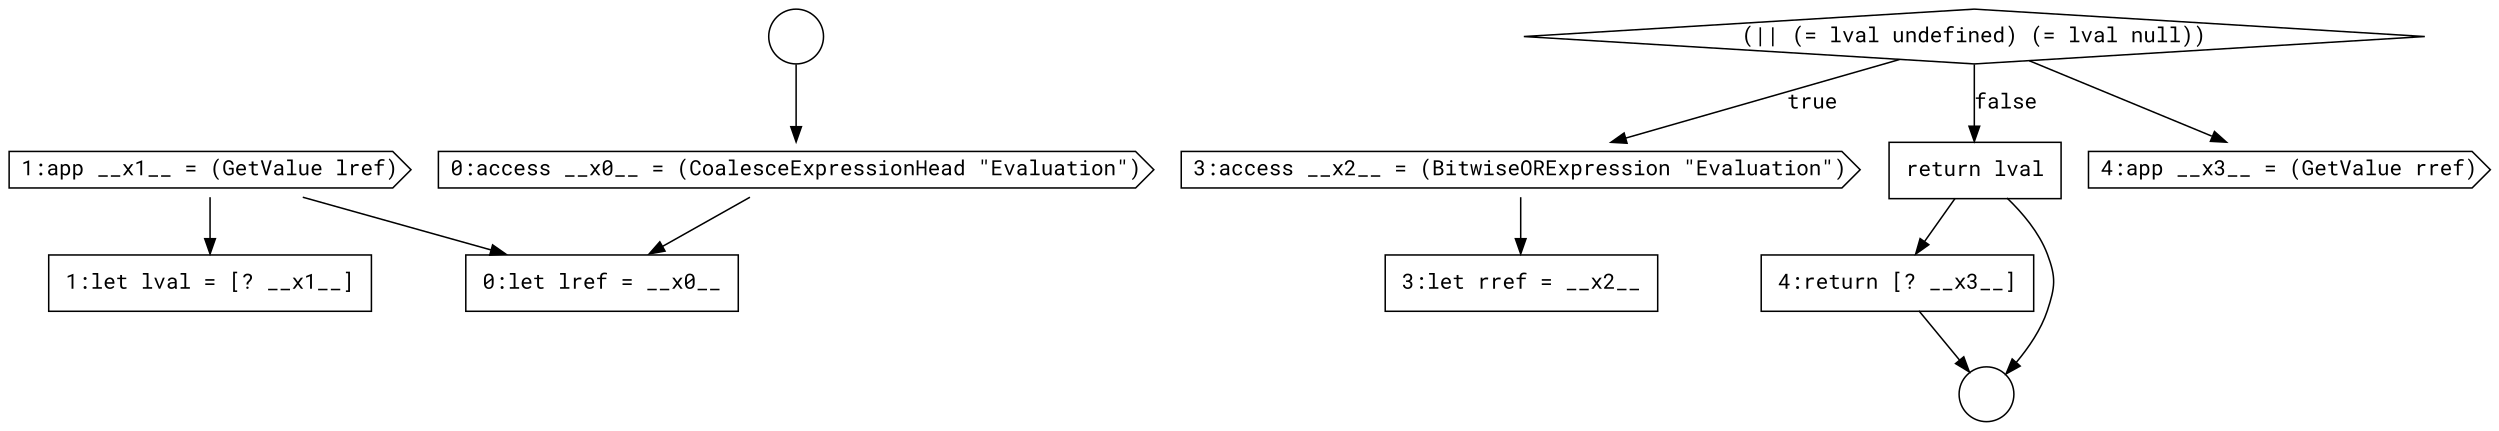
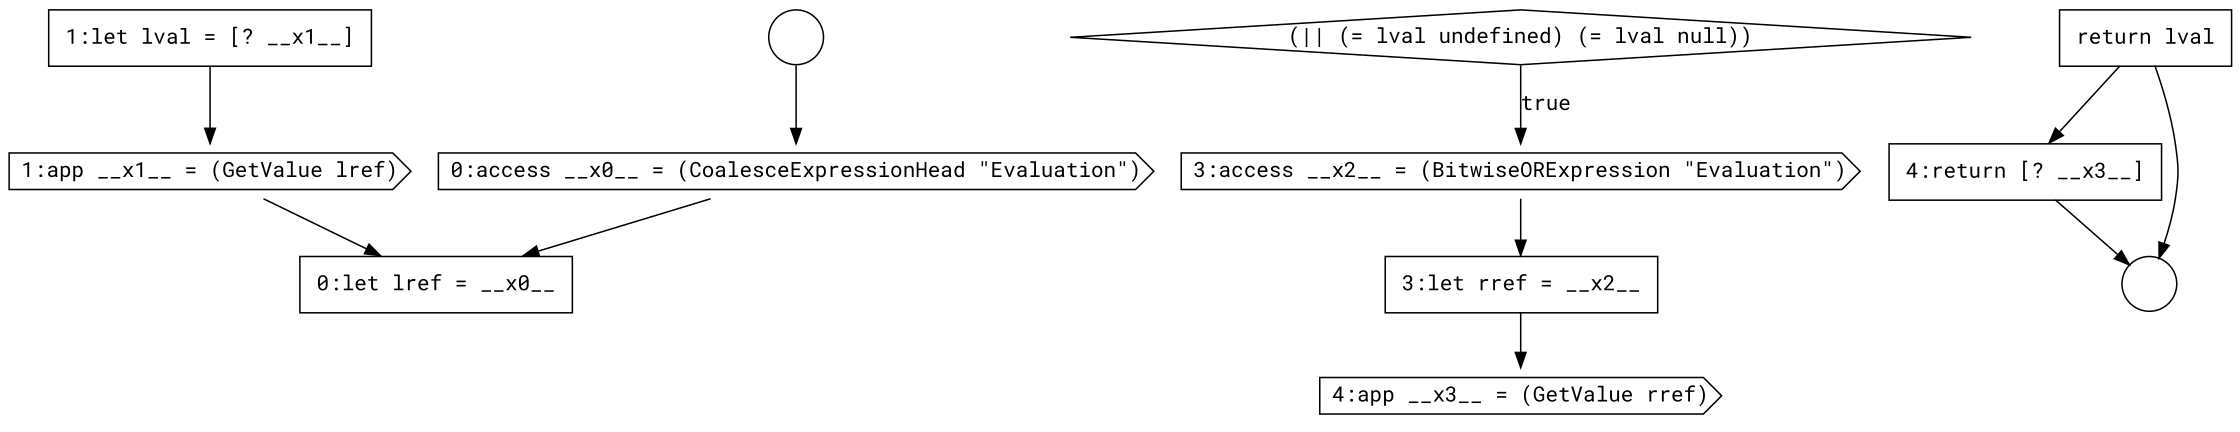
(1974, 95) -> none
(2121, 98) -> (1521, 332)
(210, 218) -> (210, 97)
